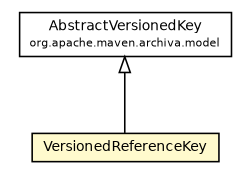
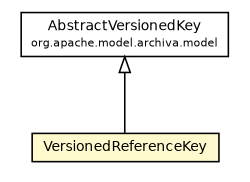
(126, 43) -> (125, 43)
